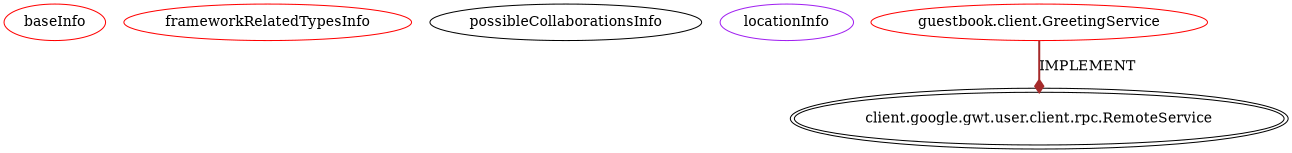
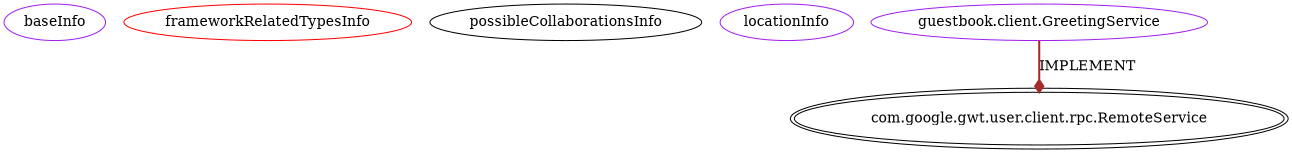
(55, 22) -> (55, 22)
(1039, 22) -> (1039, 22)
(1039, 119) -> (1039, 119)
